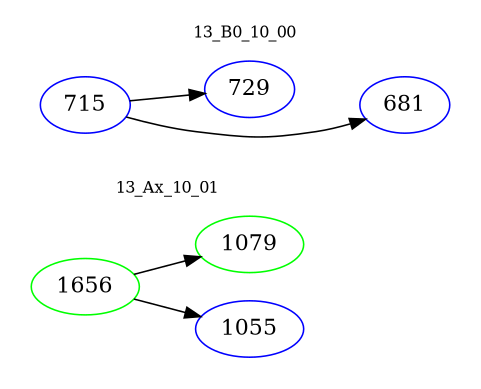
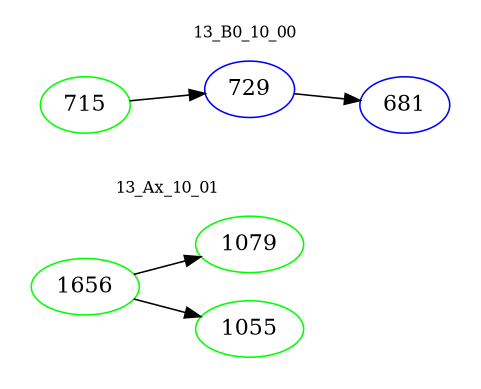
(85, 105) -> (85, 105)
(238, 136) -> (319, 96)
(250, 329) -> (250, 329)
